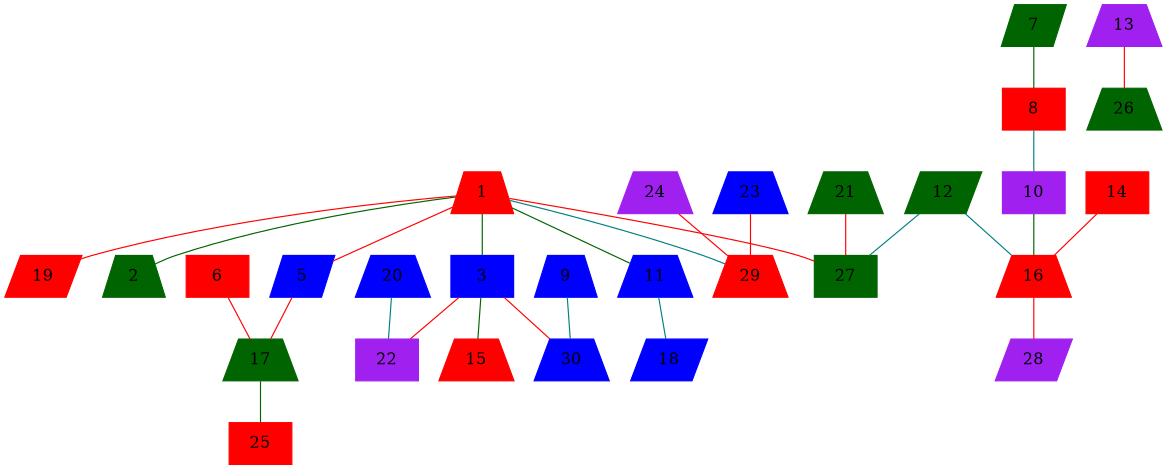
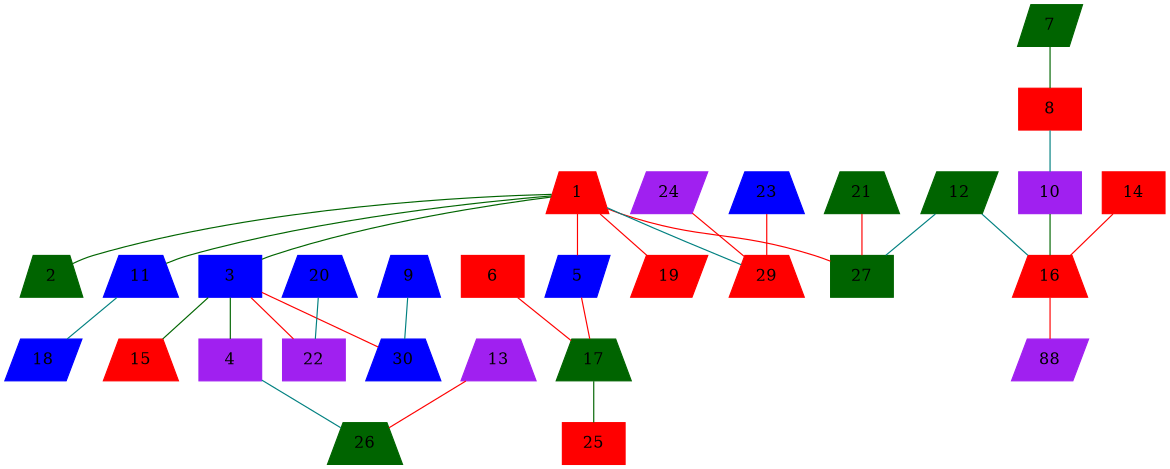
(655, 193) -> (669, 193)
none -> (230, 360)
(1034, 360) -> (1050, 360)
